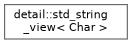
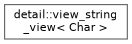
(66, 22) -> (66, 22)
